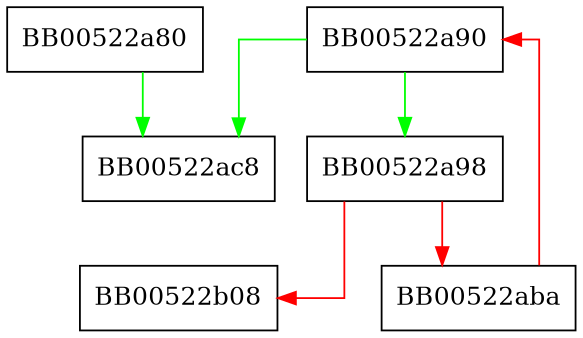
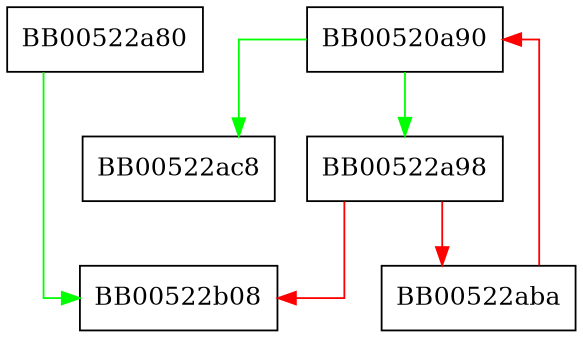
(405, 40) -> (405, 40)
(143, 95) -> (44, 194)
